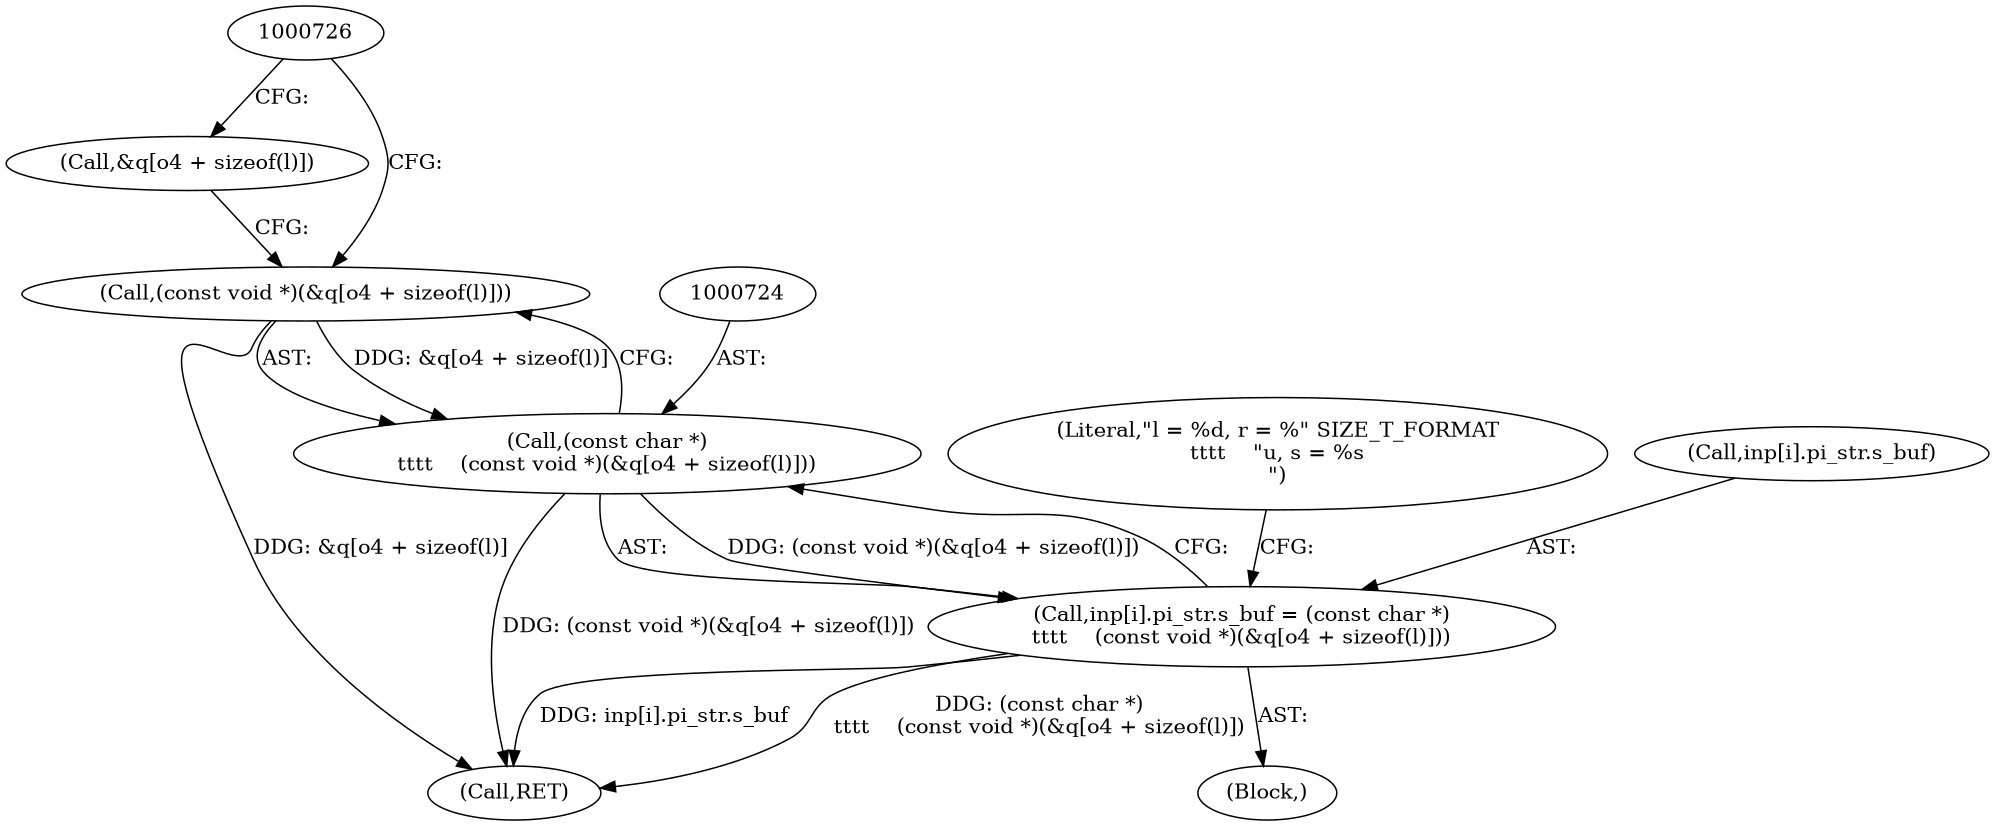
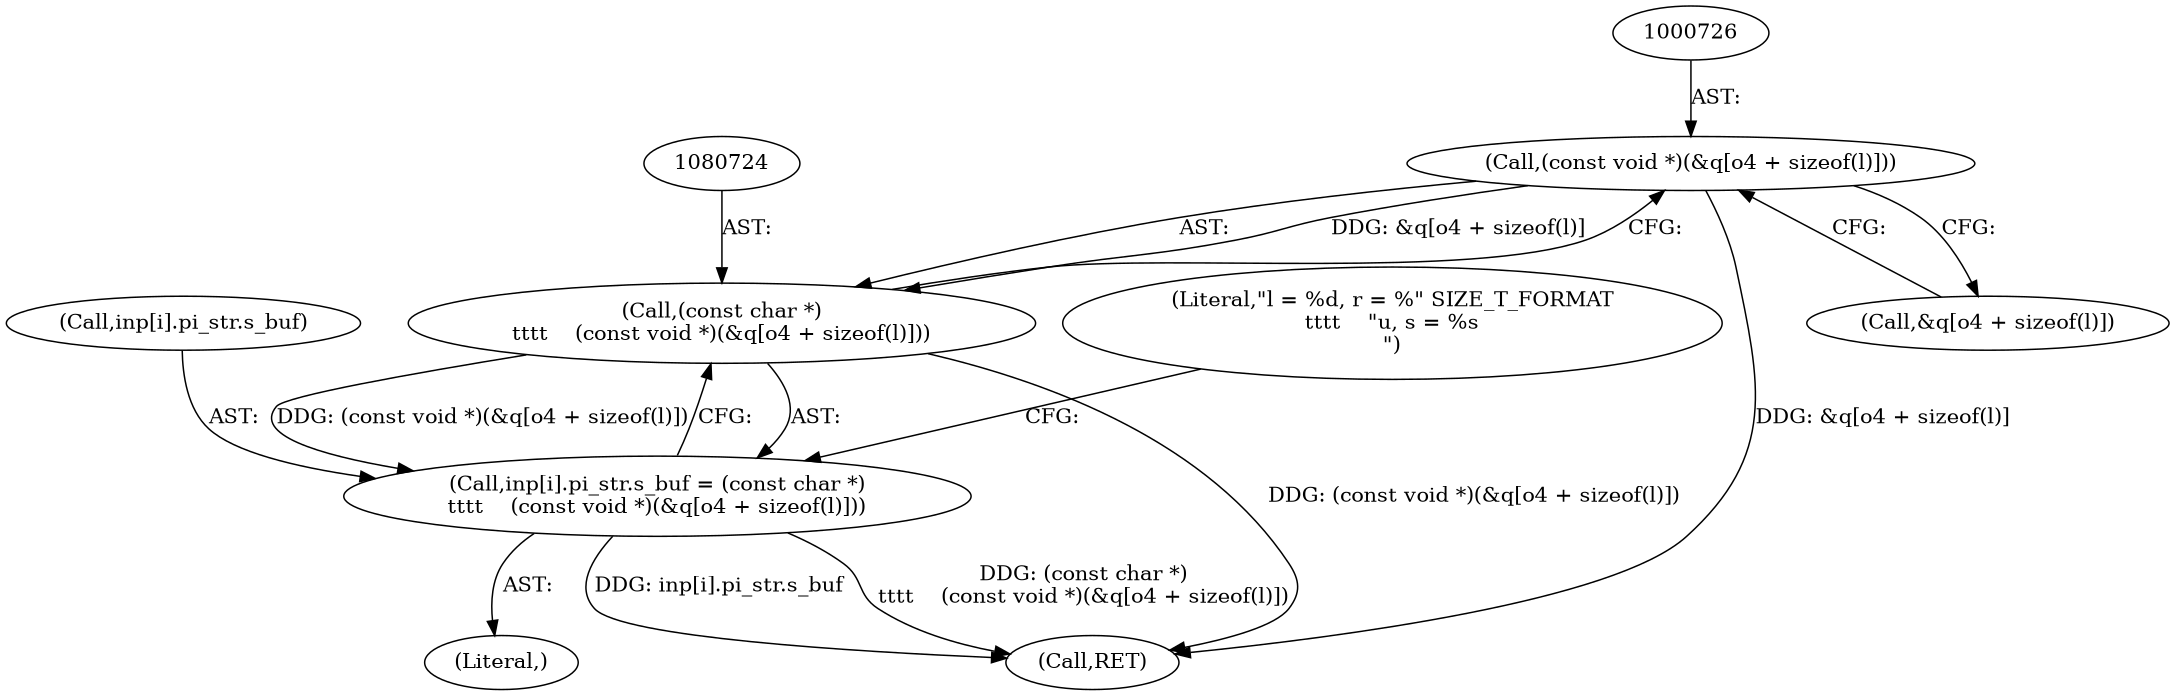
(252, 92) -> (1924, 220)
(419, 164) -> (1719, 98)
(738, 294) -> (722, 164)
(1267, 793) -> (501, 663)
